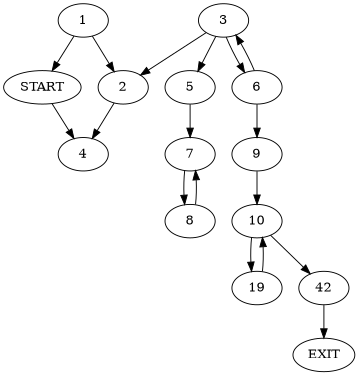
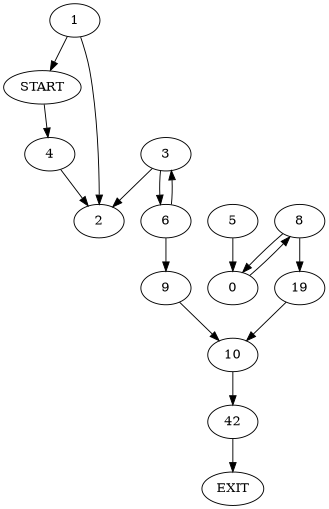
(209, 50) -> none
(106, 117) -> (72, 184)
(190, 154) -> (233, 288)
(251, 250) -> (300, 250)
